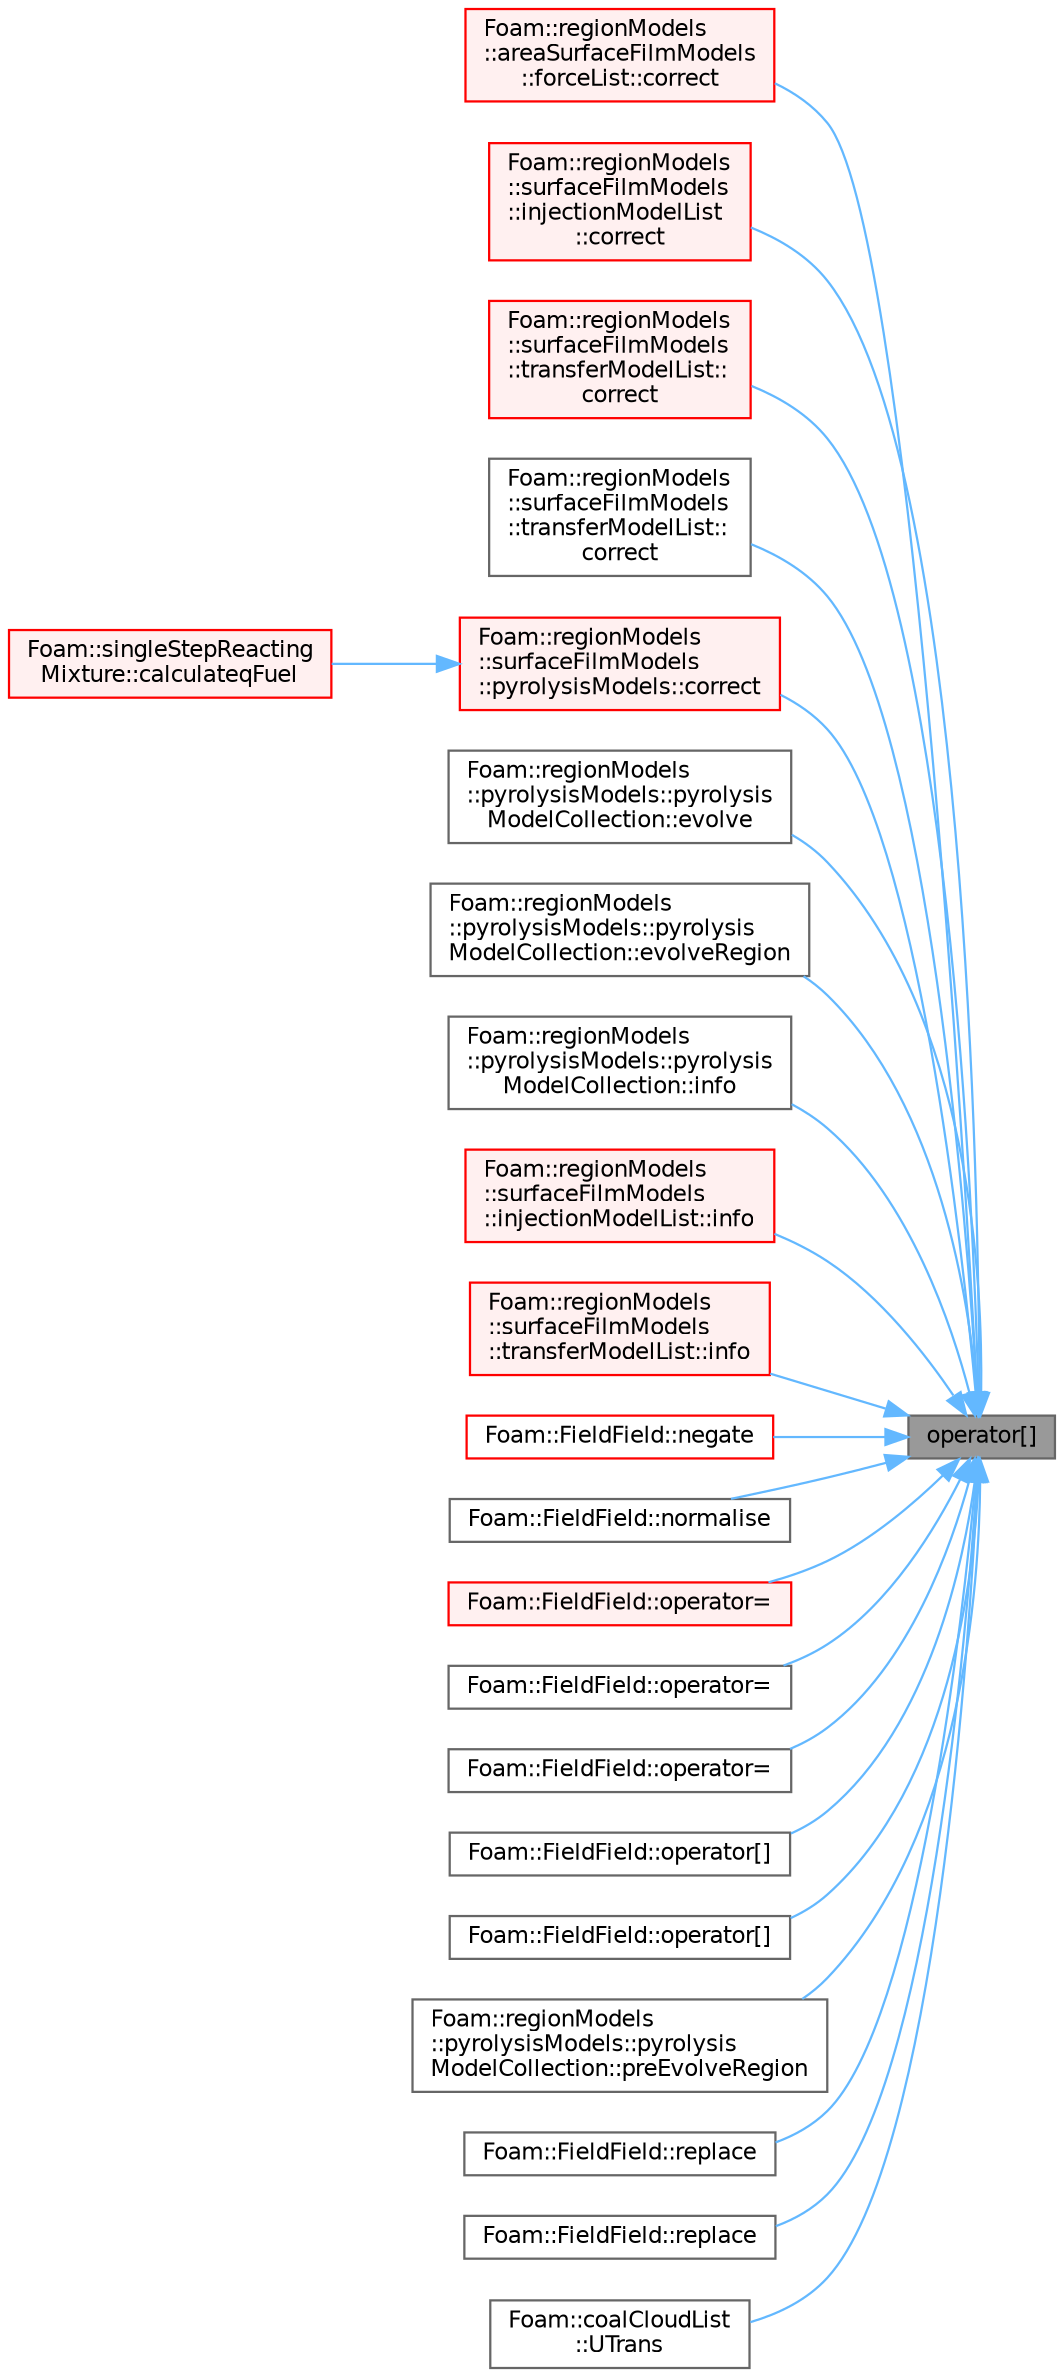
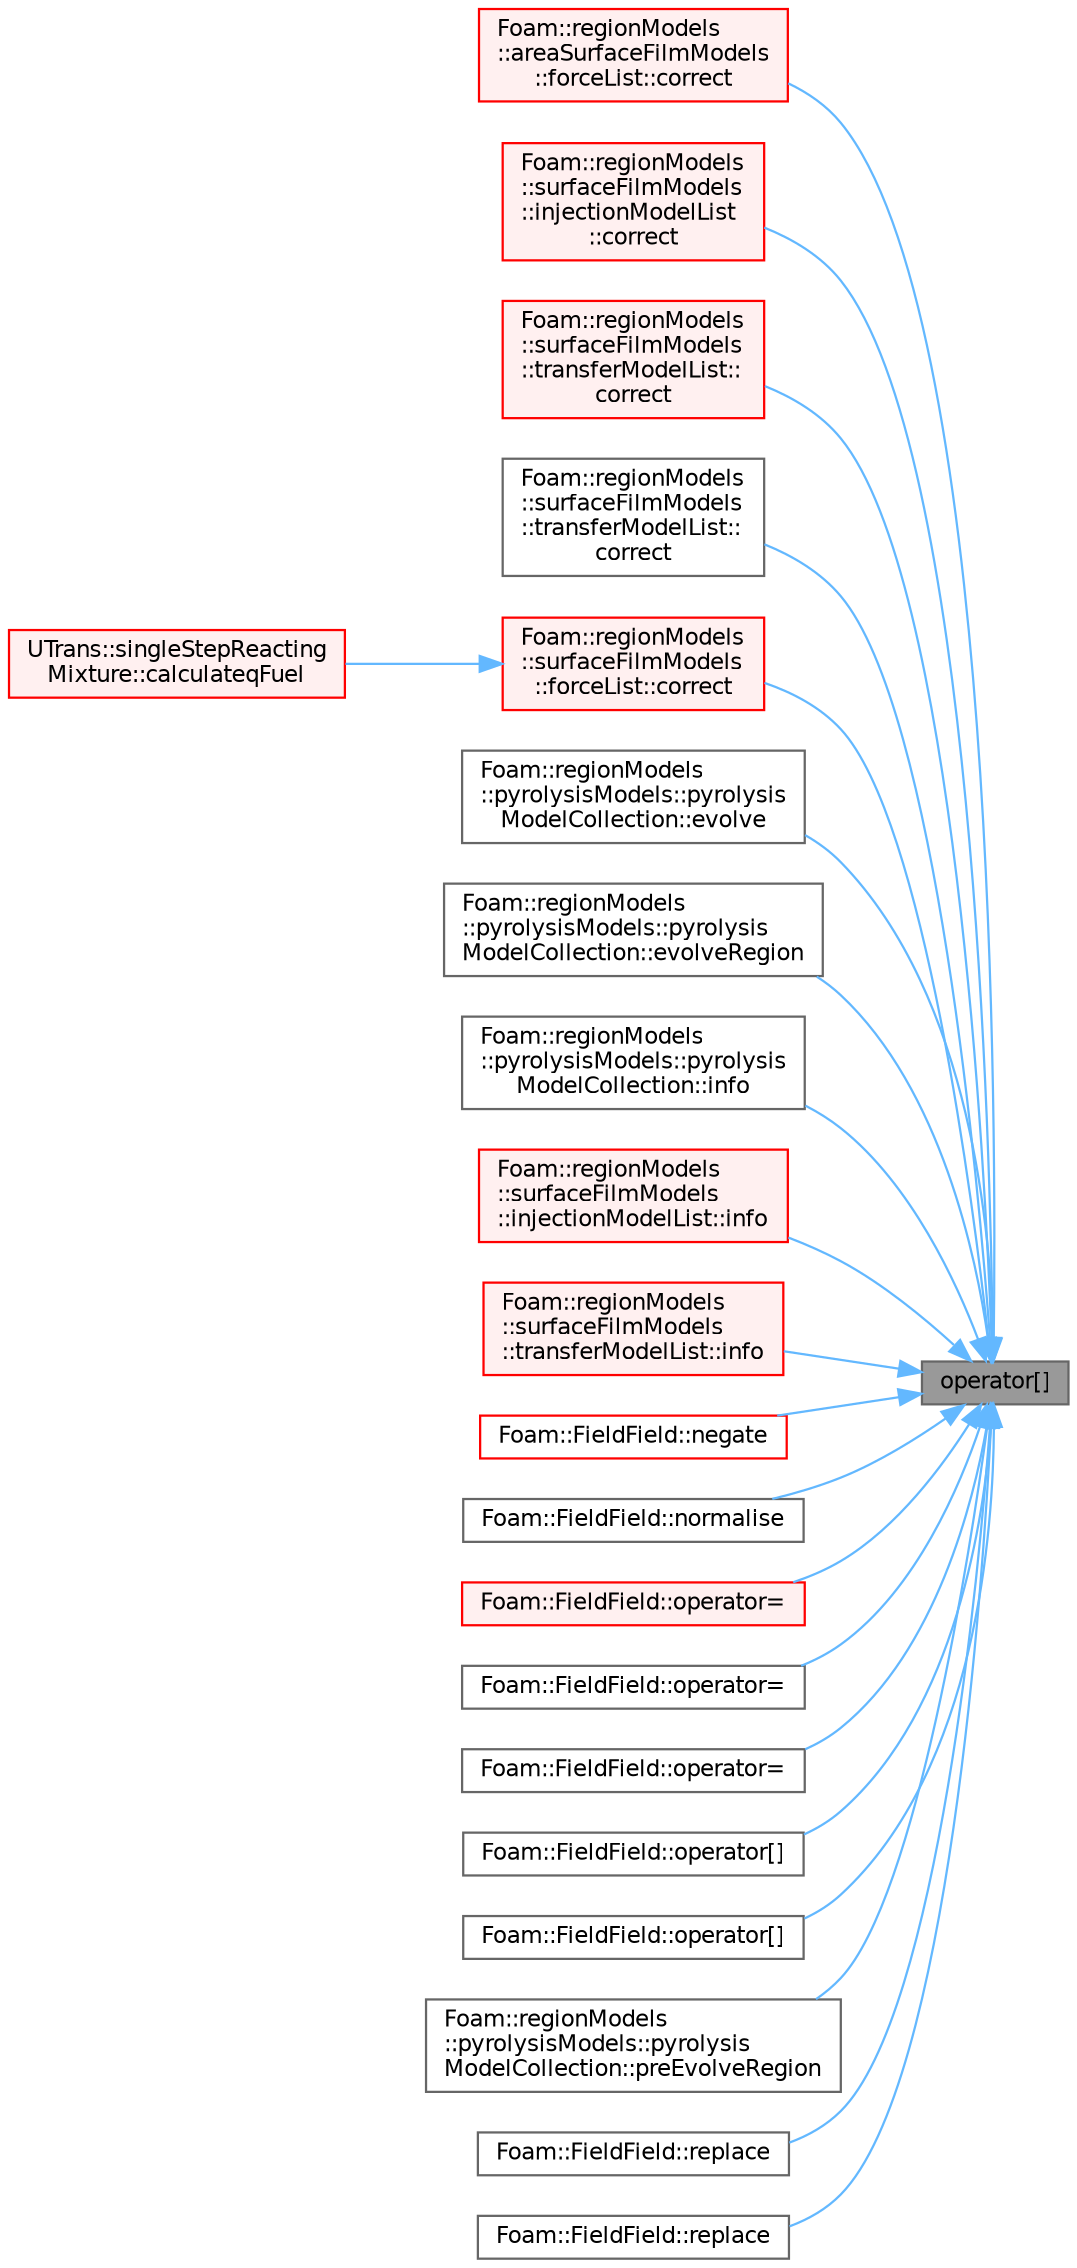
(170, 664) -> (177, 664)
(620, 664) -> (633, 664)
(620, 2334) -> none
